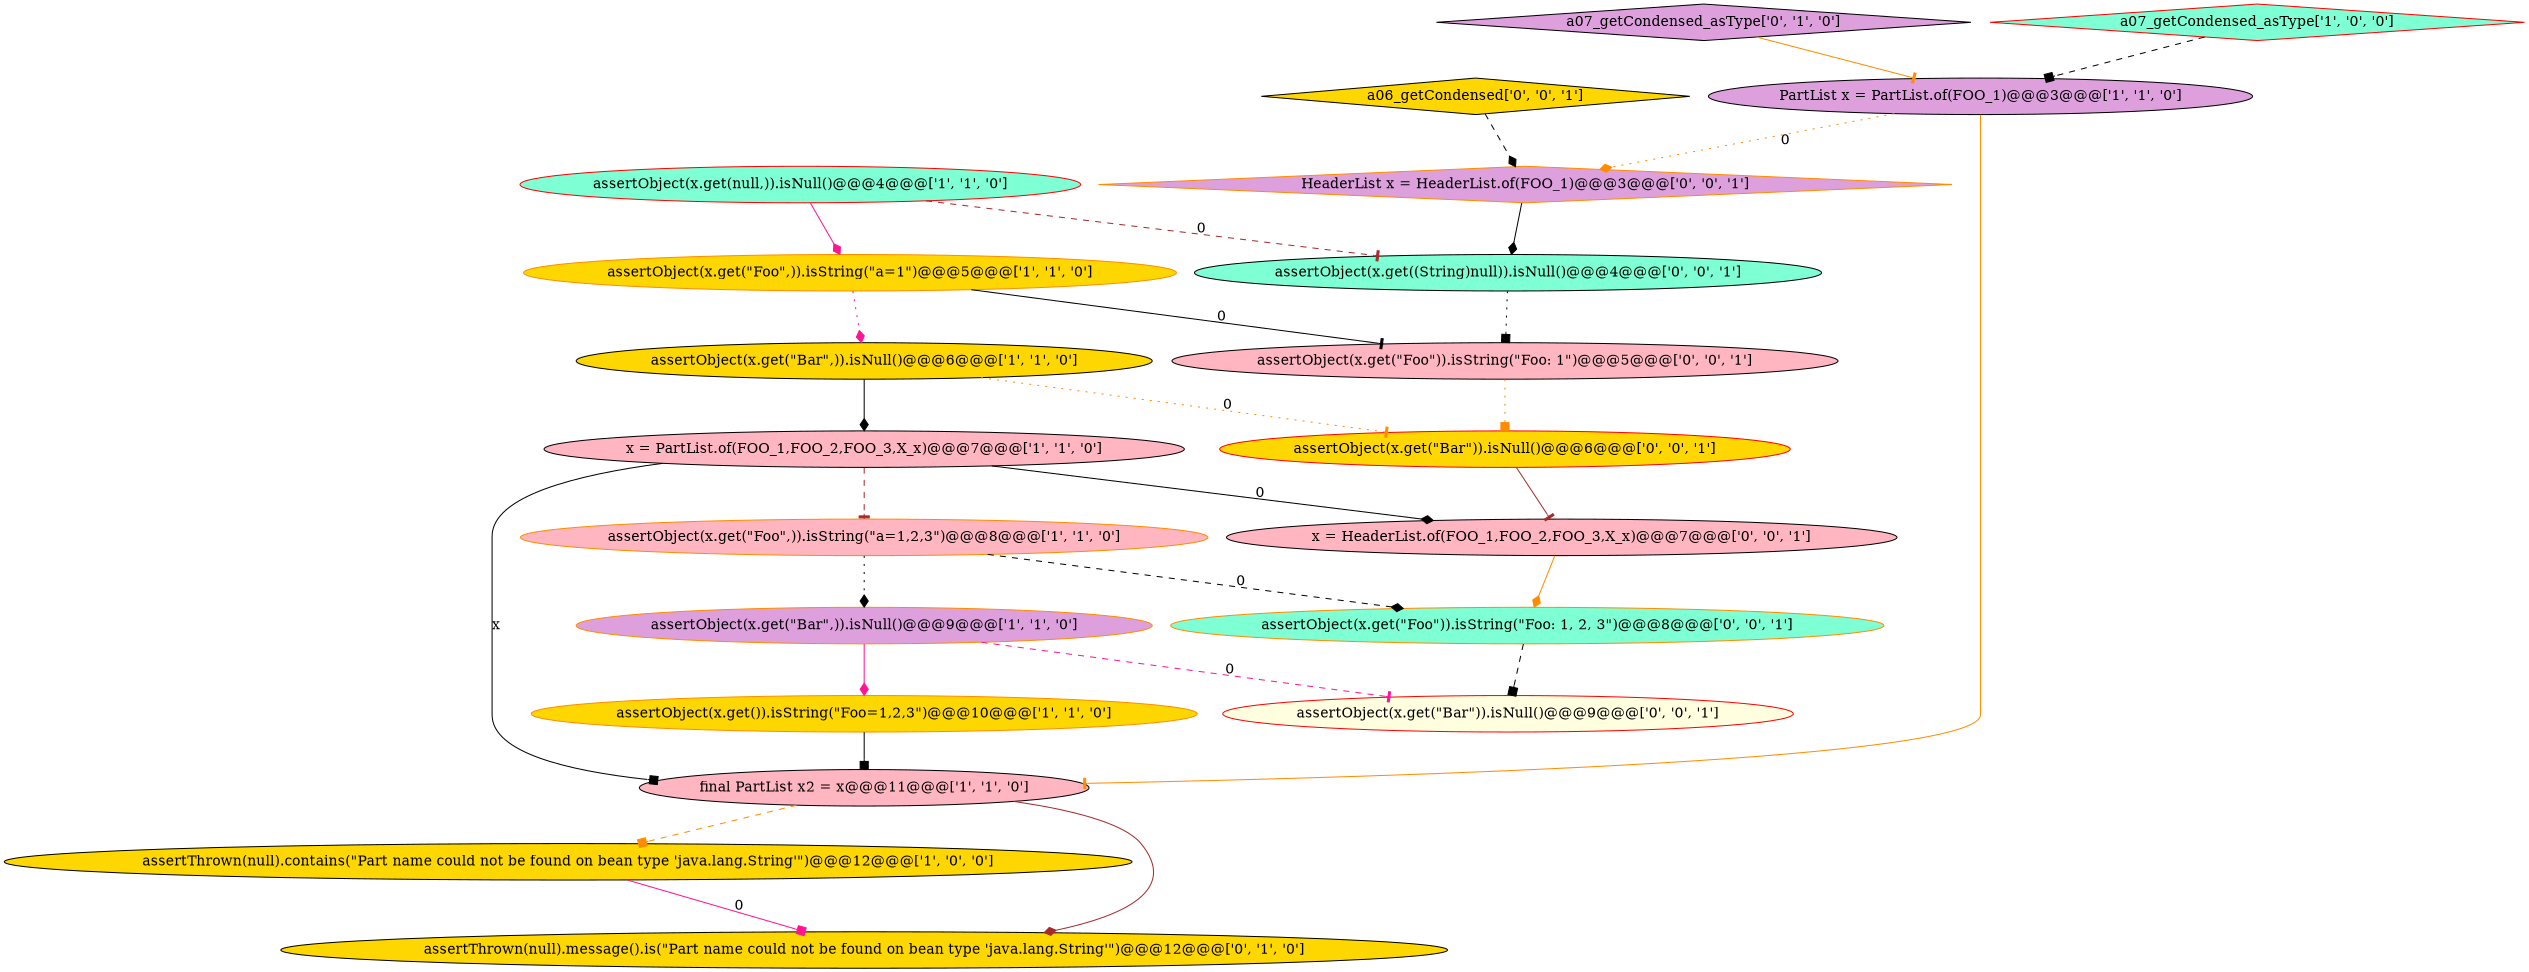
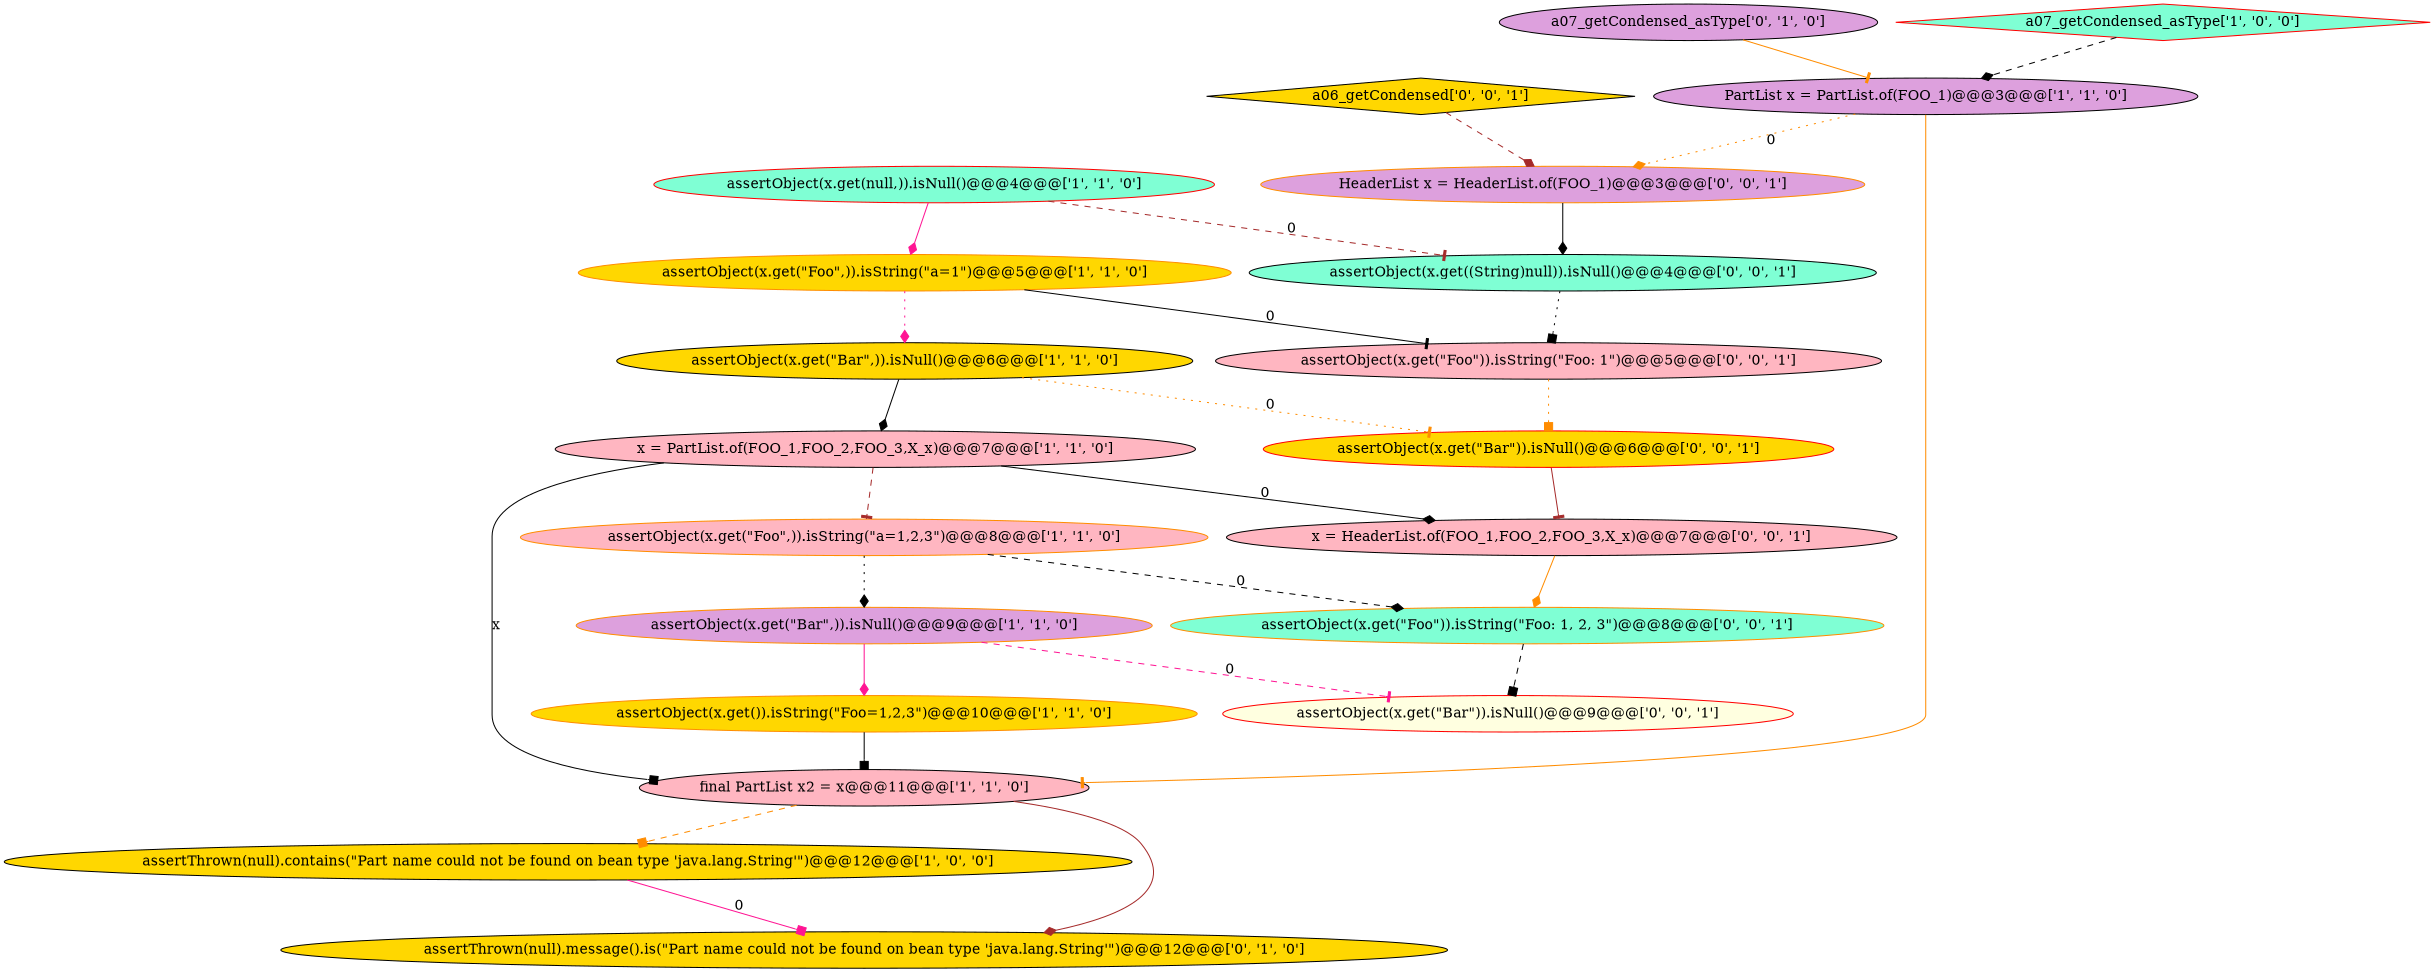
(1704, 22) -> (1689, 22)
(2130, 56) -> (2055, 56)
(1497, 135) -> (1485, 136)
(1525, 185) -> (1563, 185)
